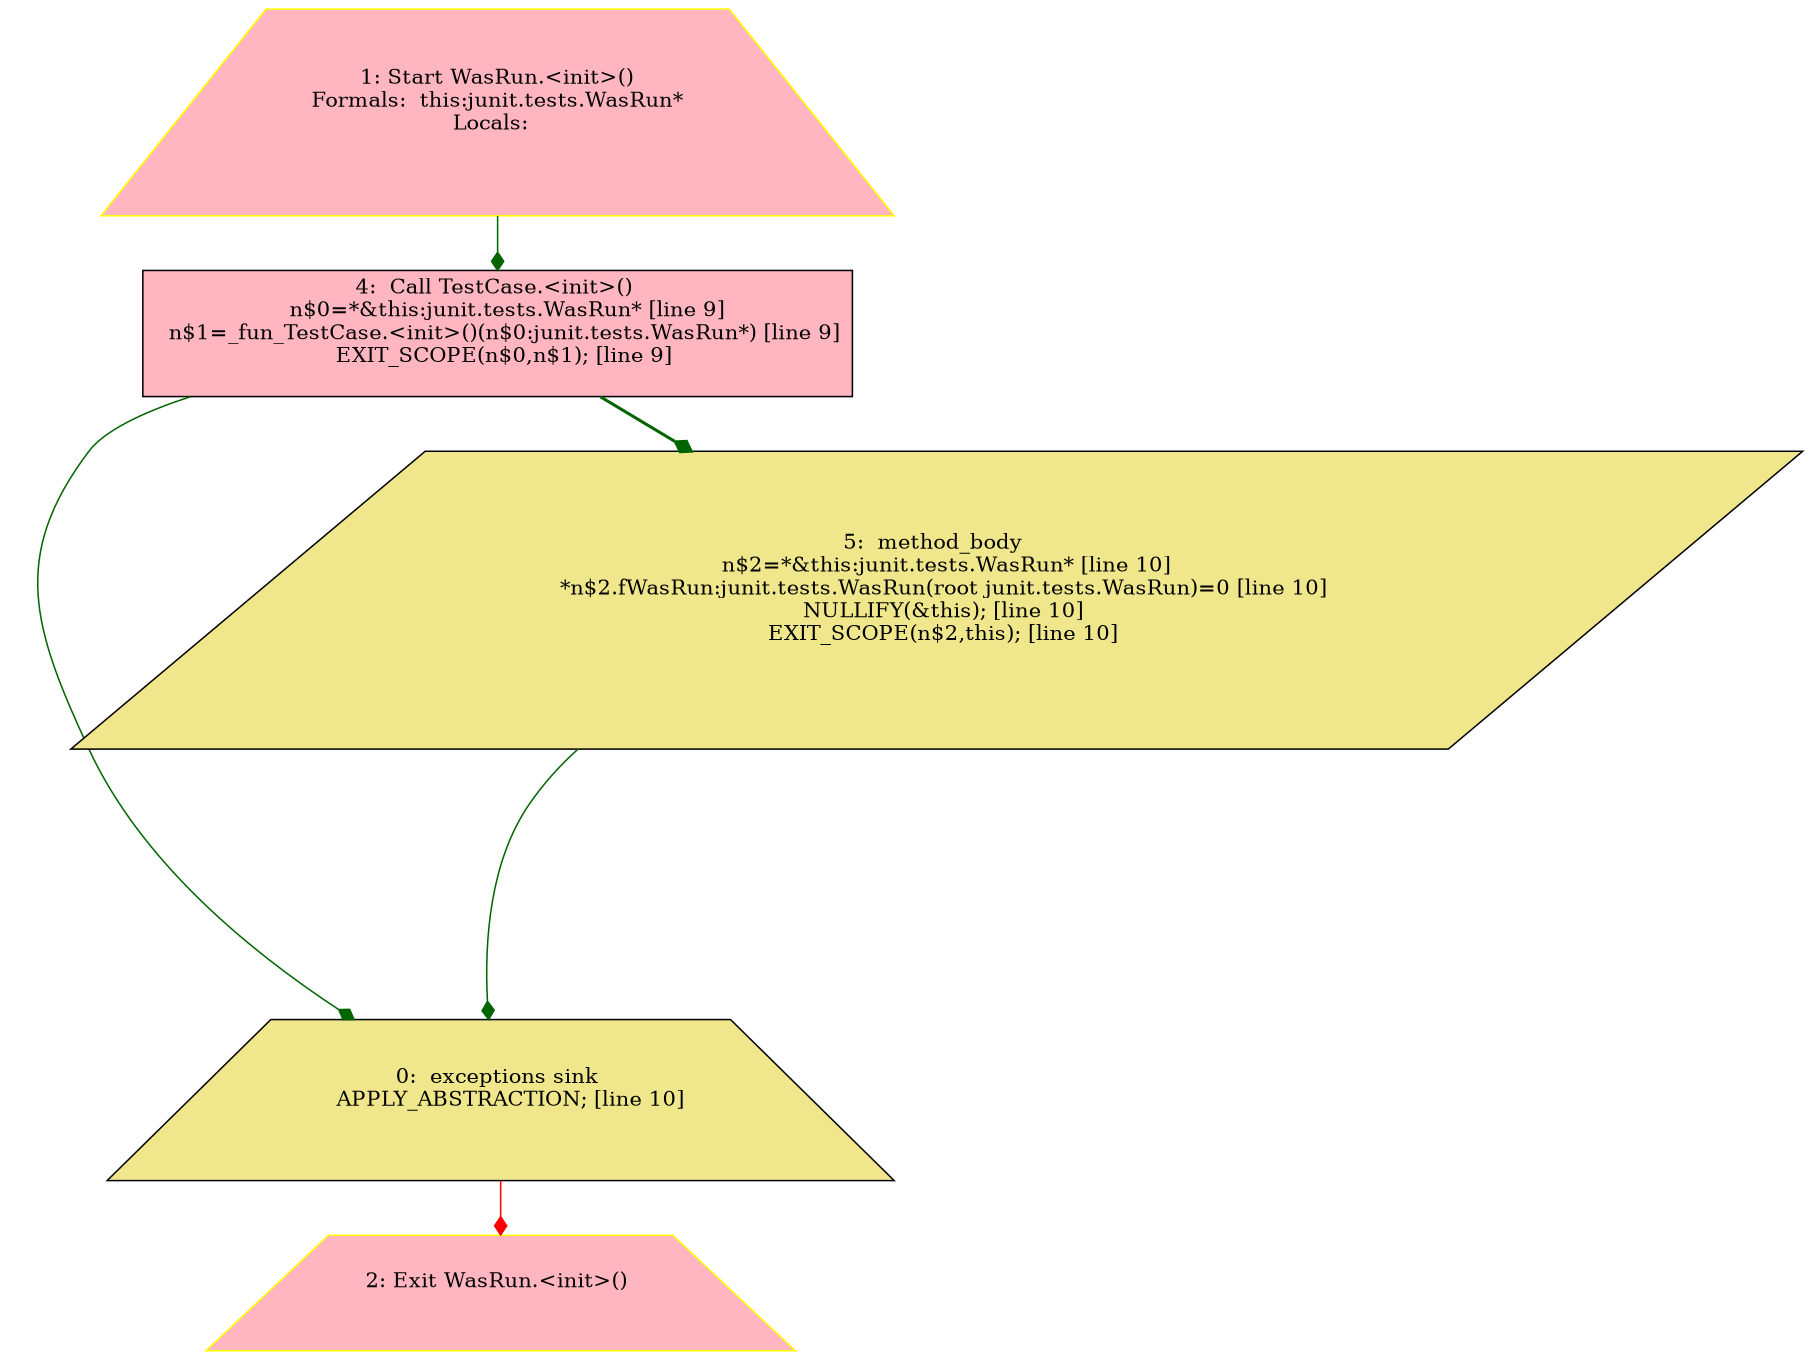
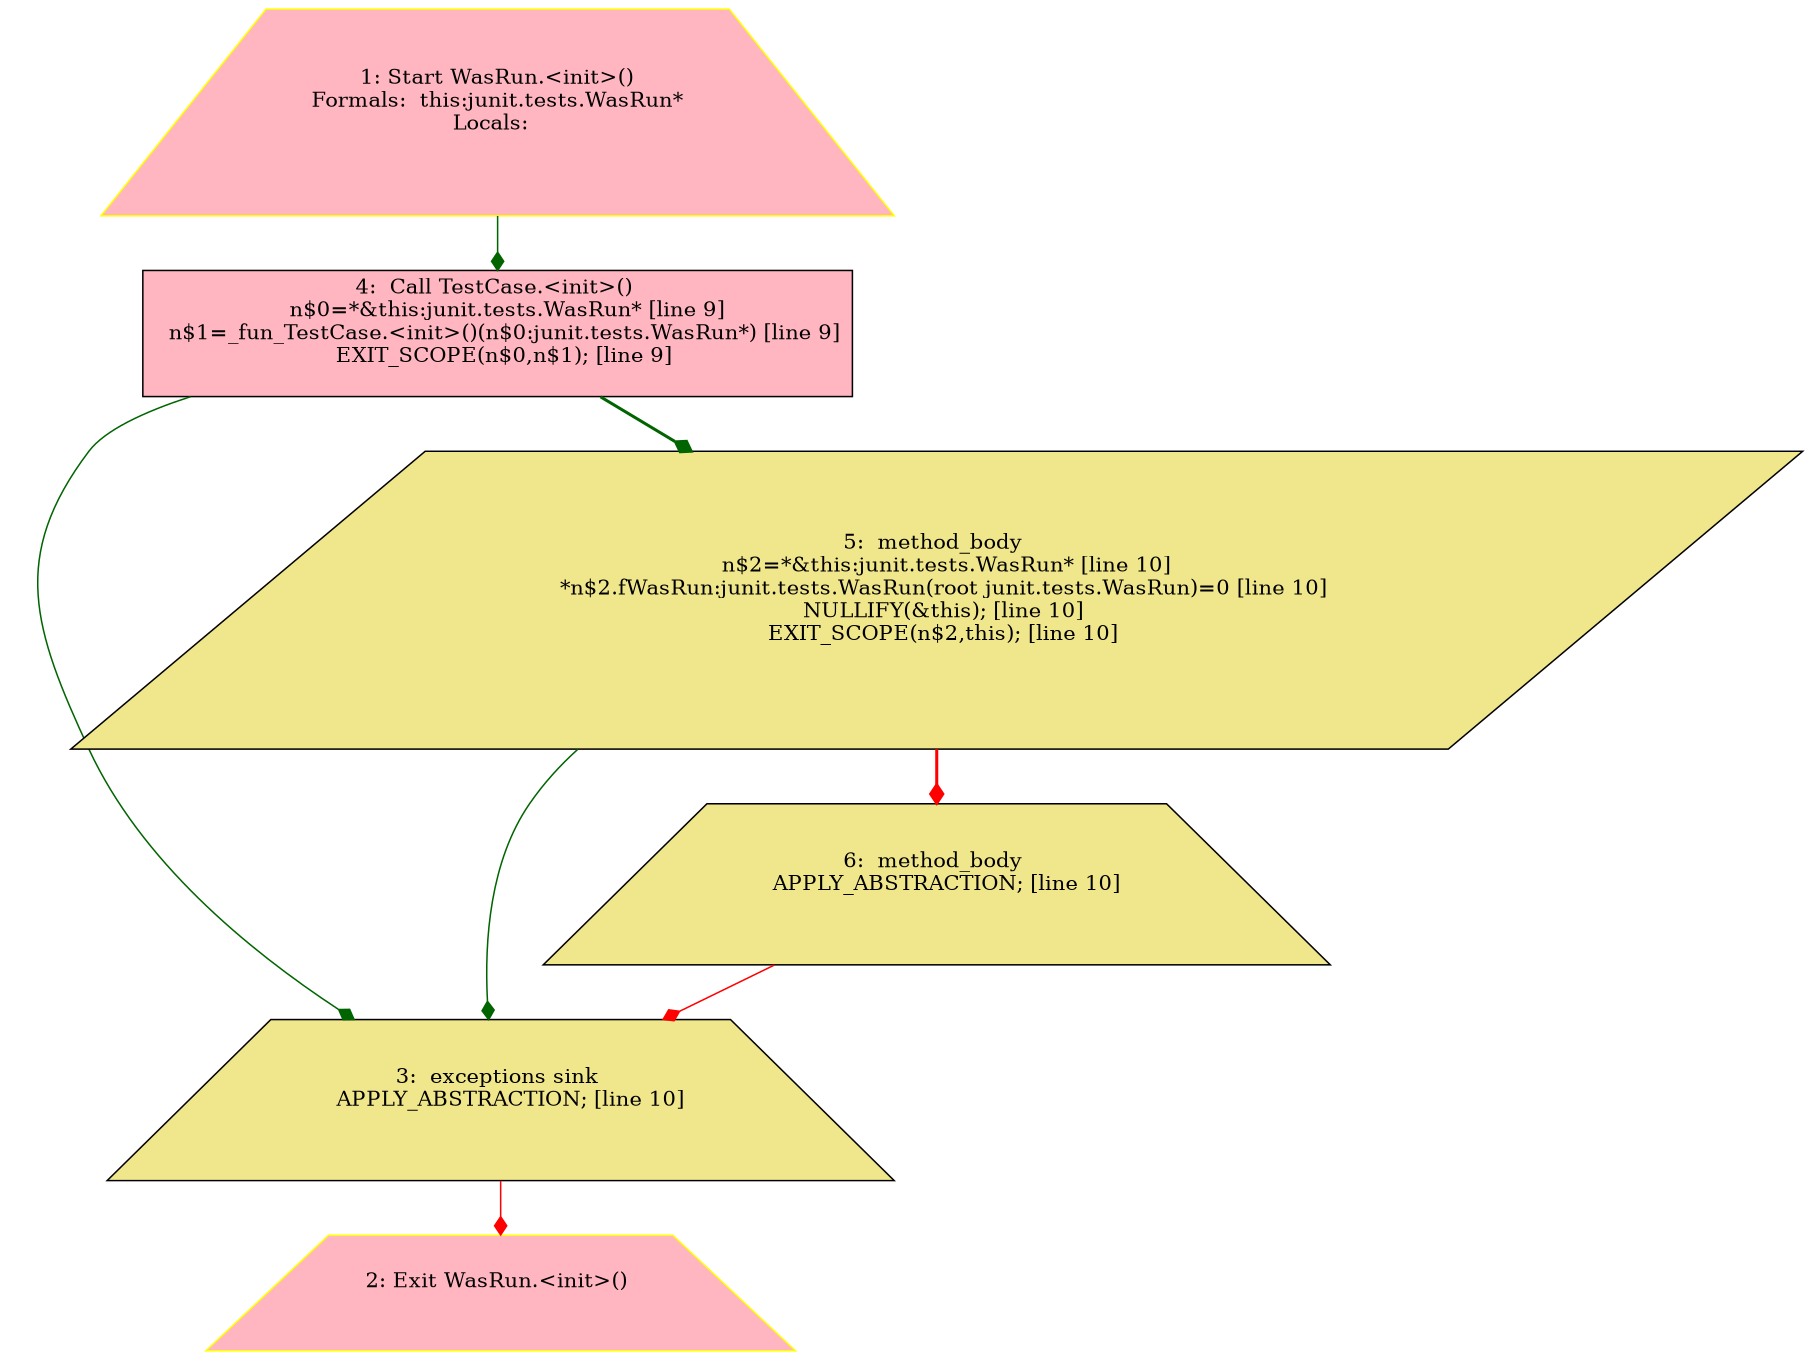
none -> (937, 884)
(501, 1100) -> (501, 1100)
